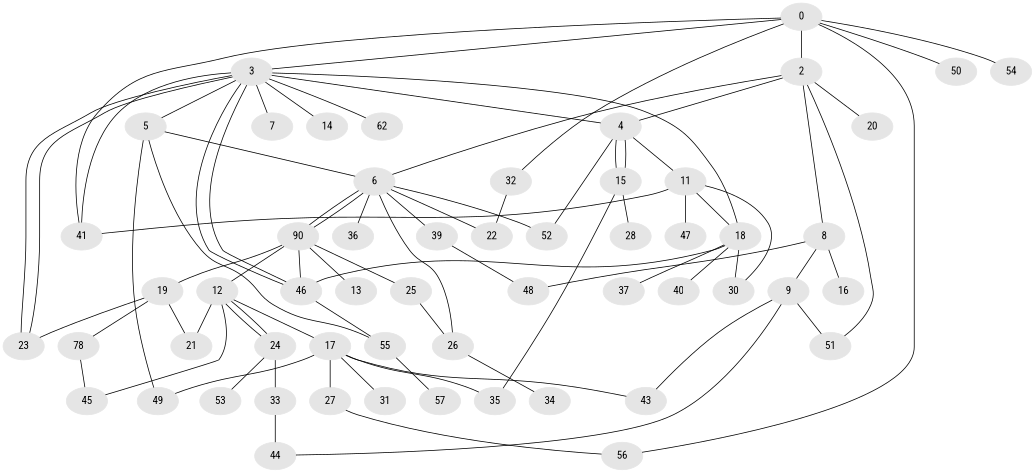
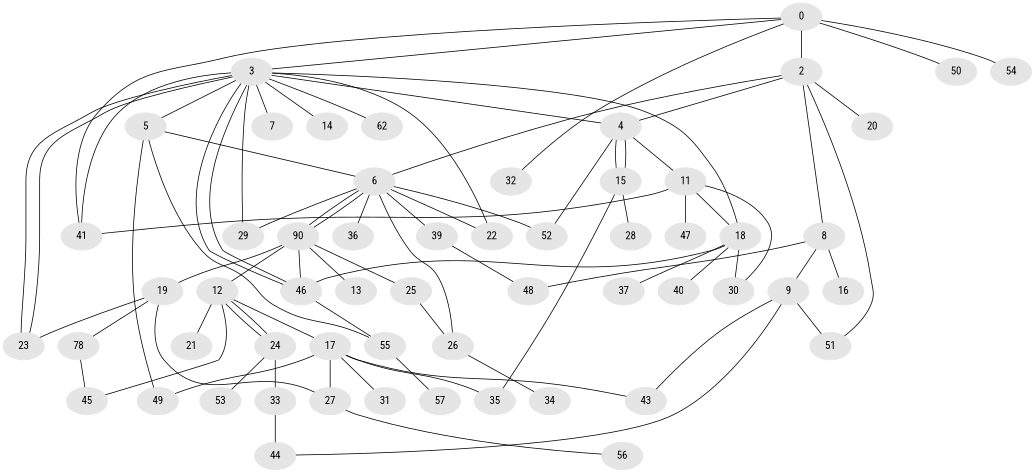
(501, 209) -> (406, 111)
none -> (243, 236)
(914, 314) -> none
(177, 319) -> (192, 380)
